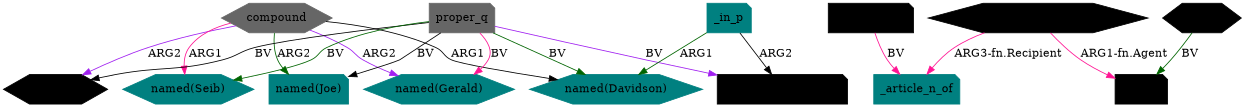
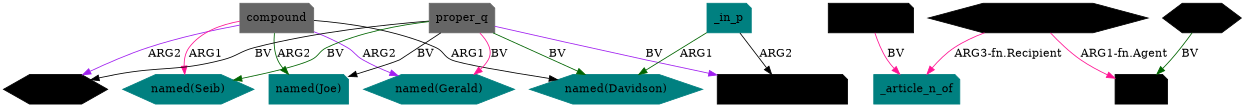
(277, 18) -> (277, 18)
